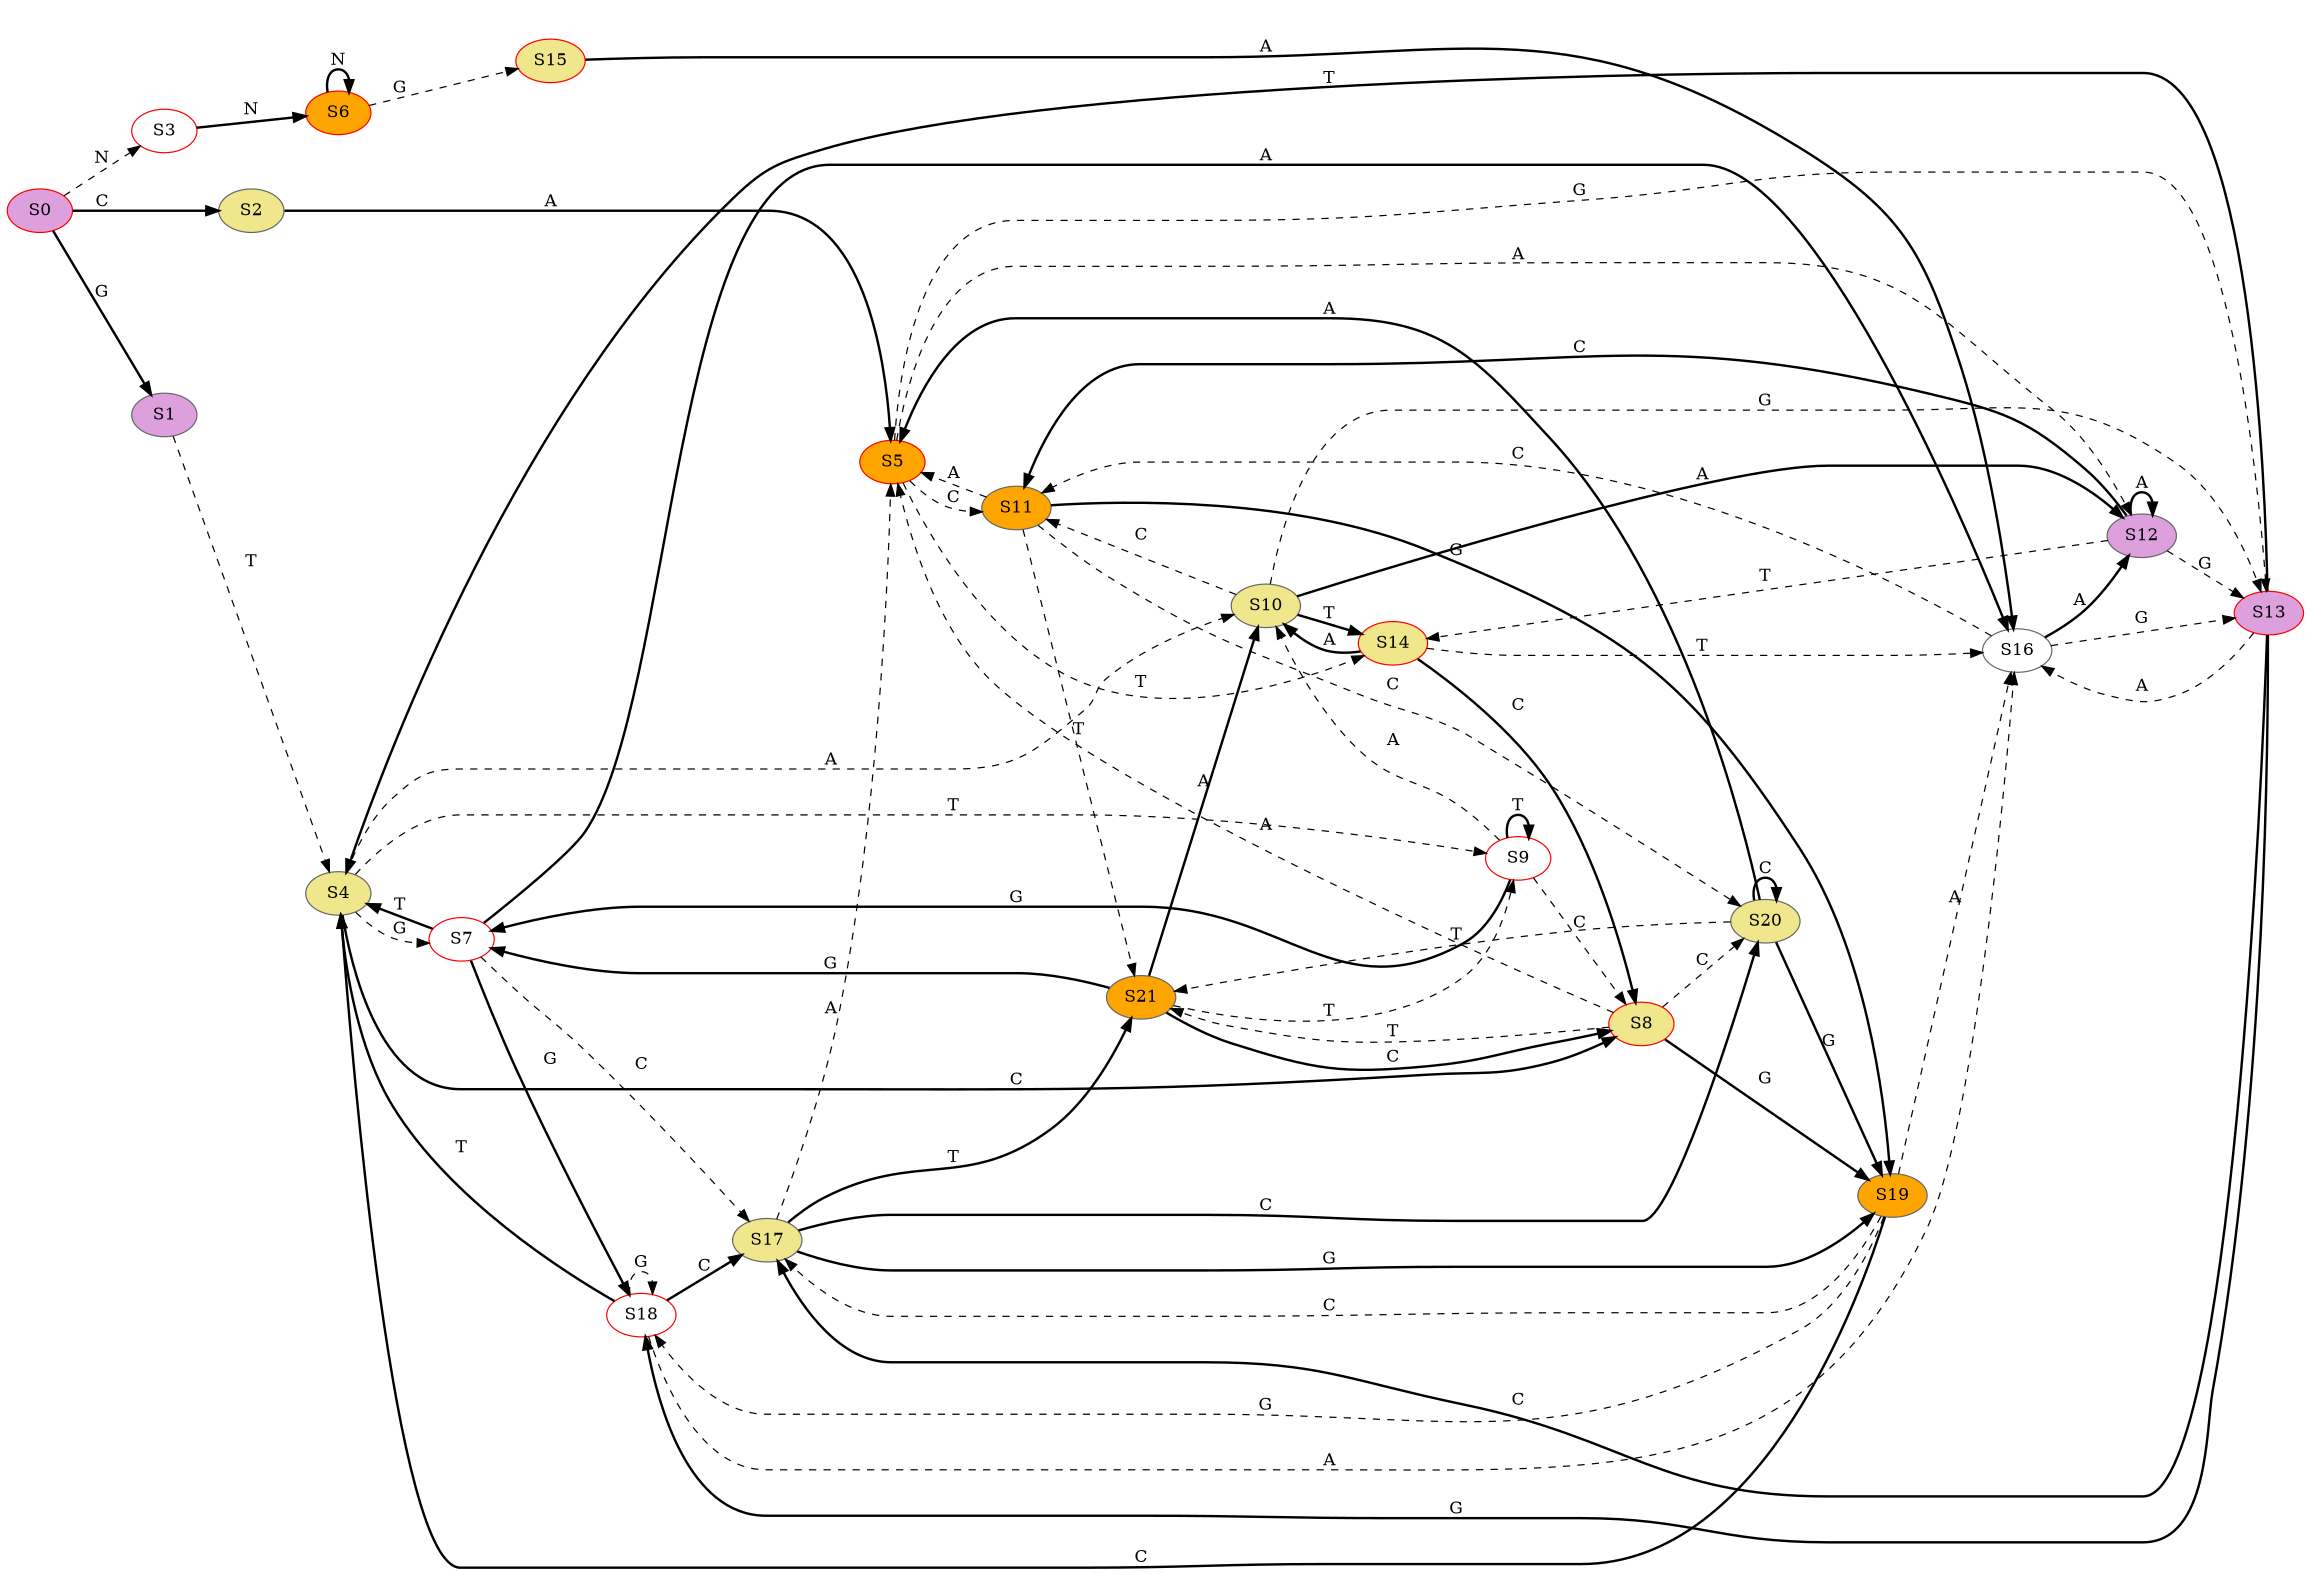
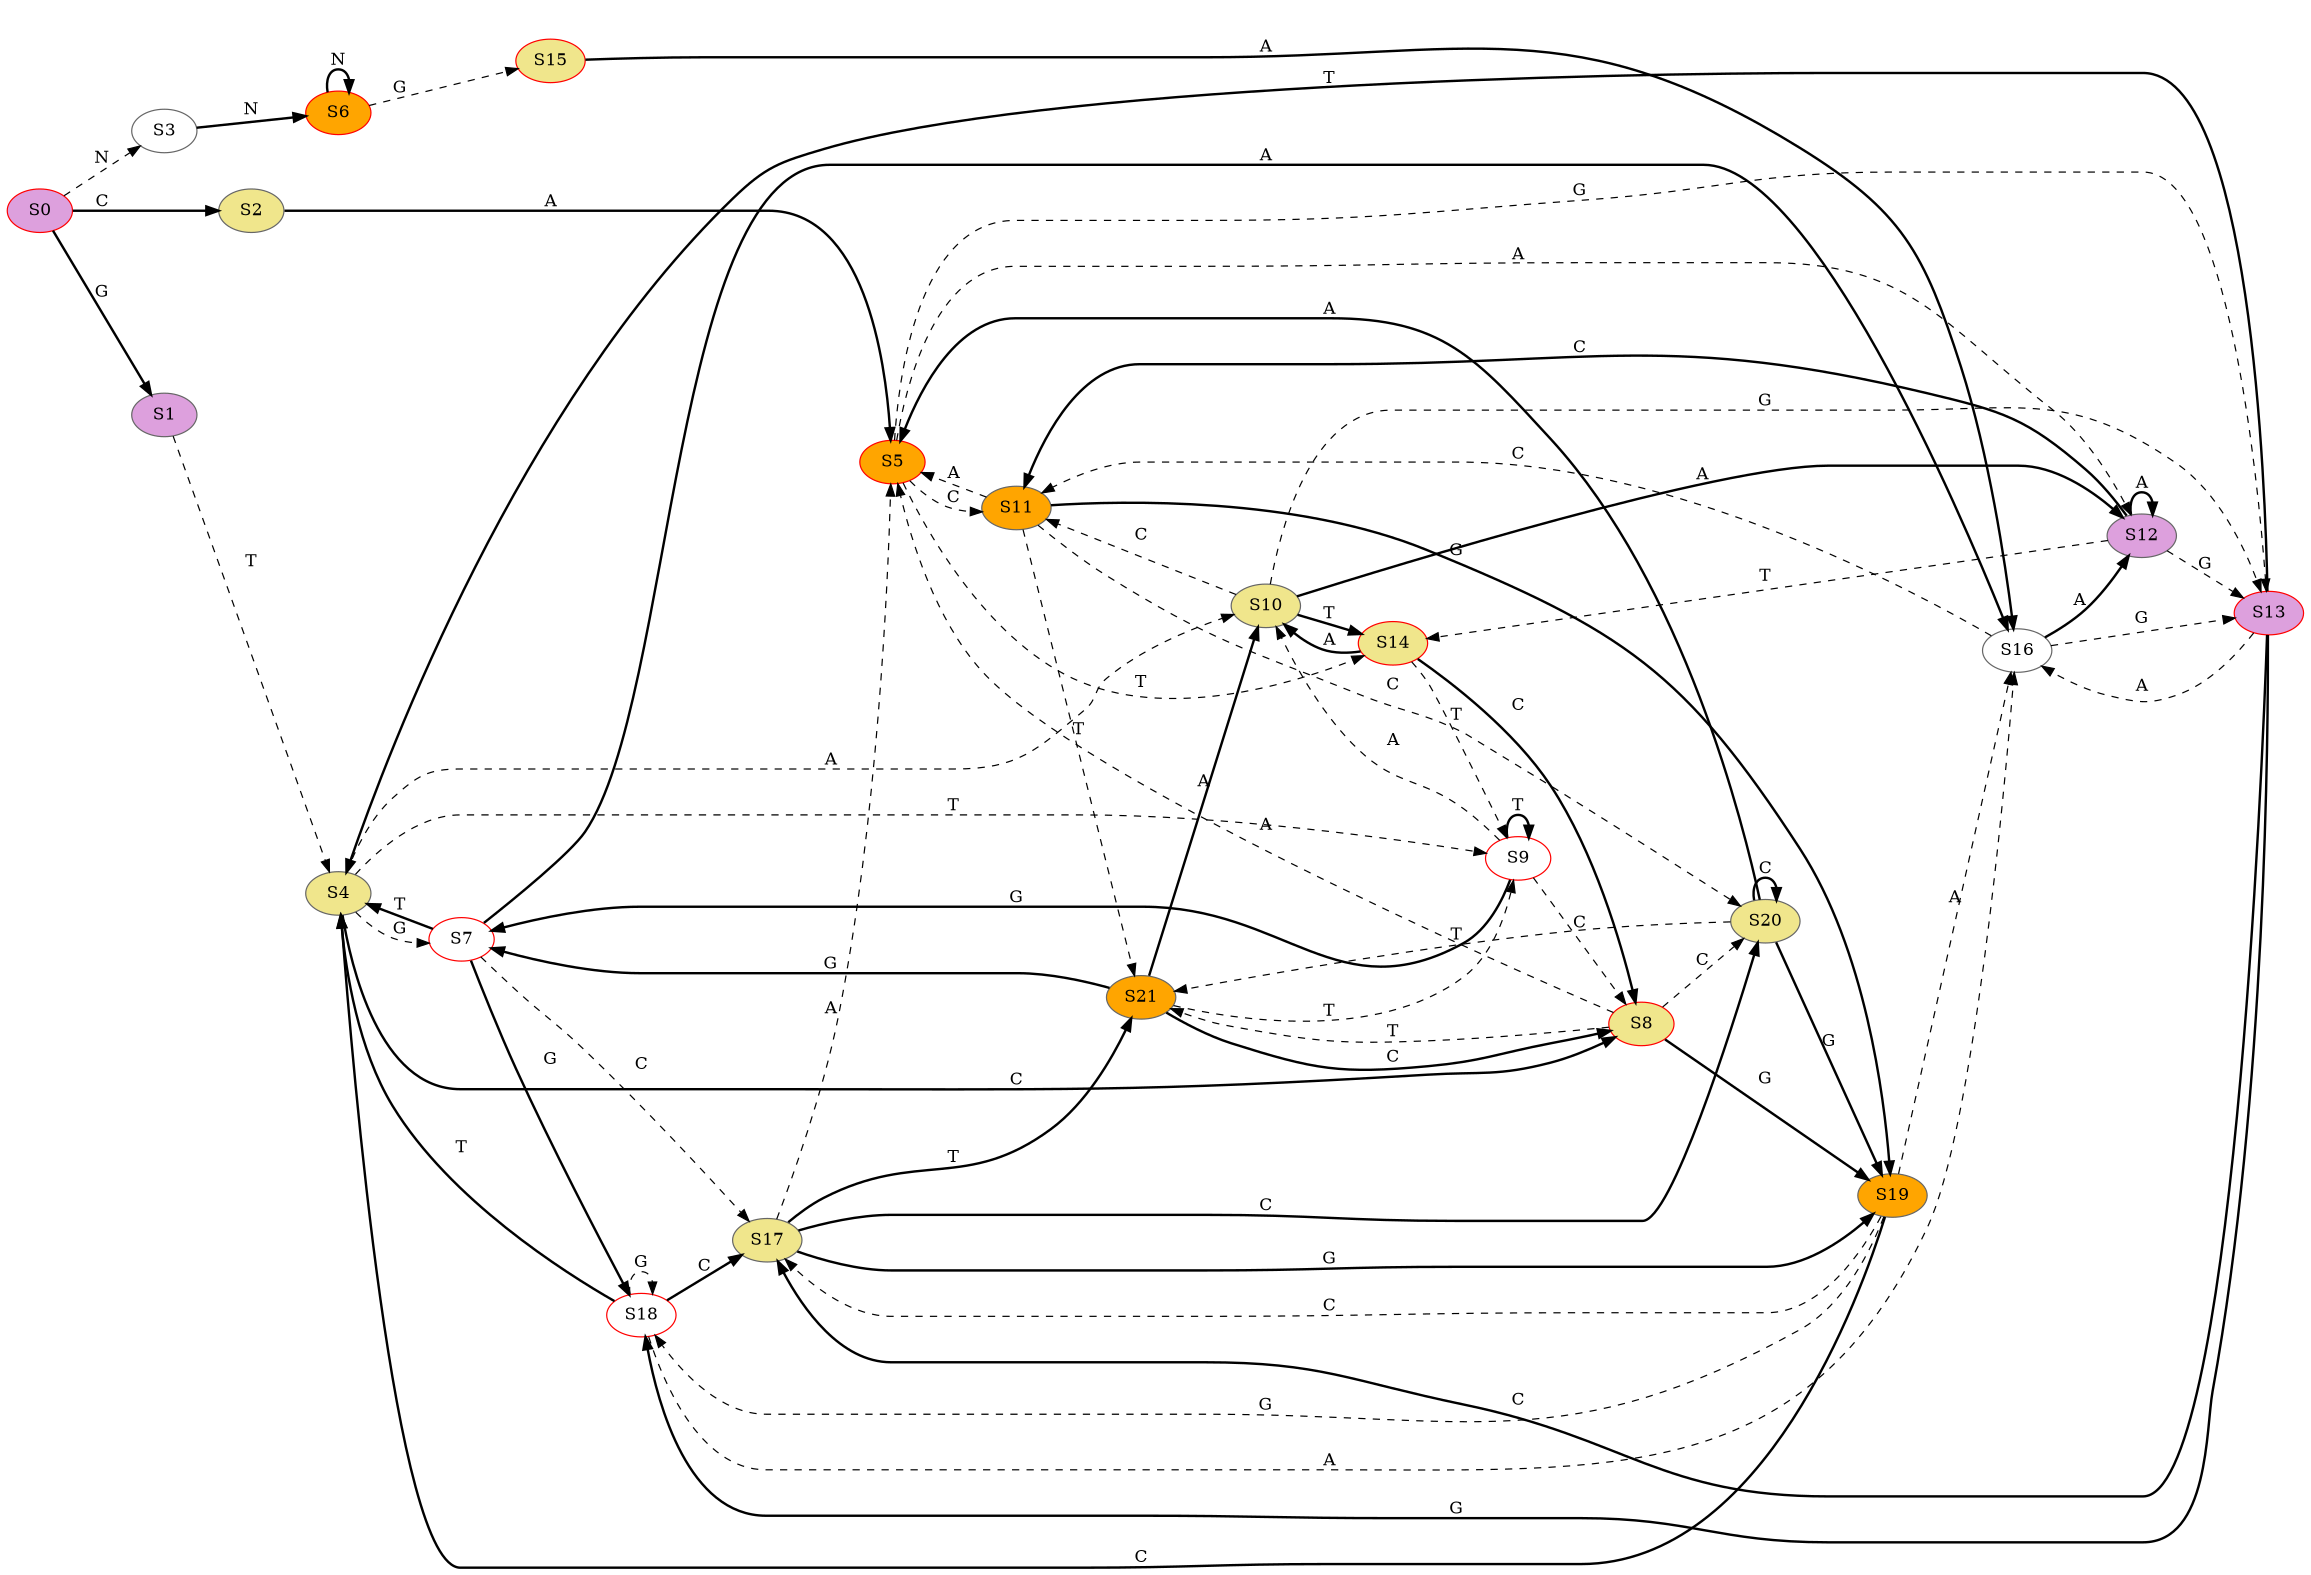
(164, 131) -> (164, 131)
(1699, 655) -> (1459, 742)
